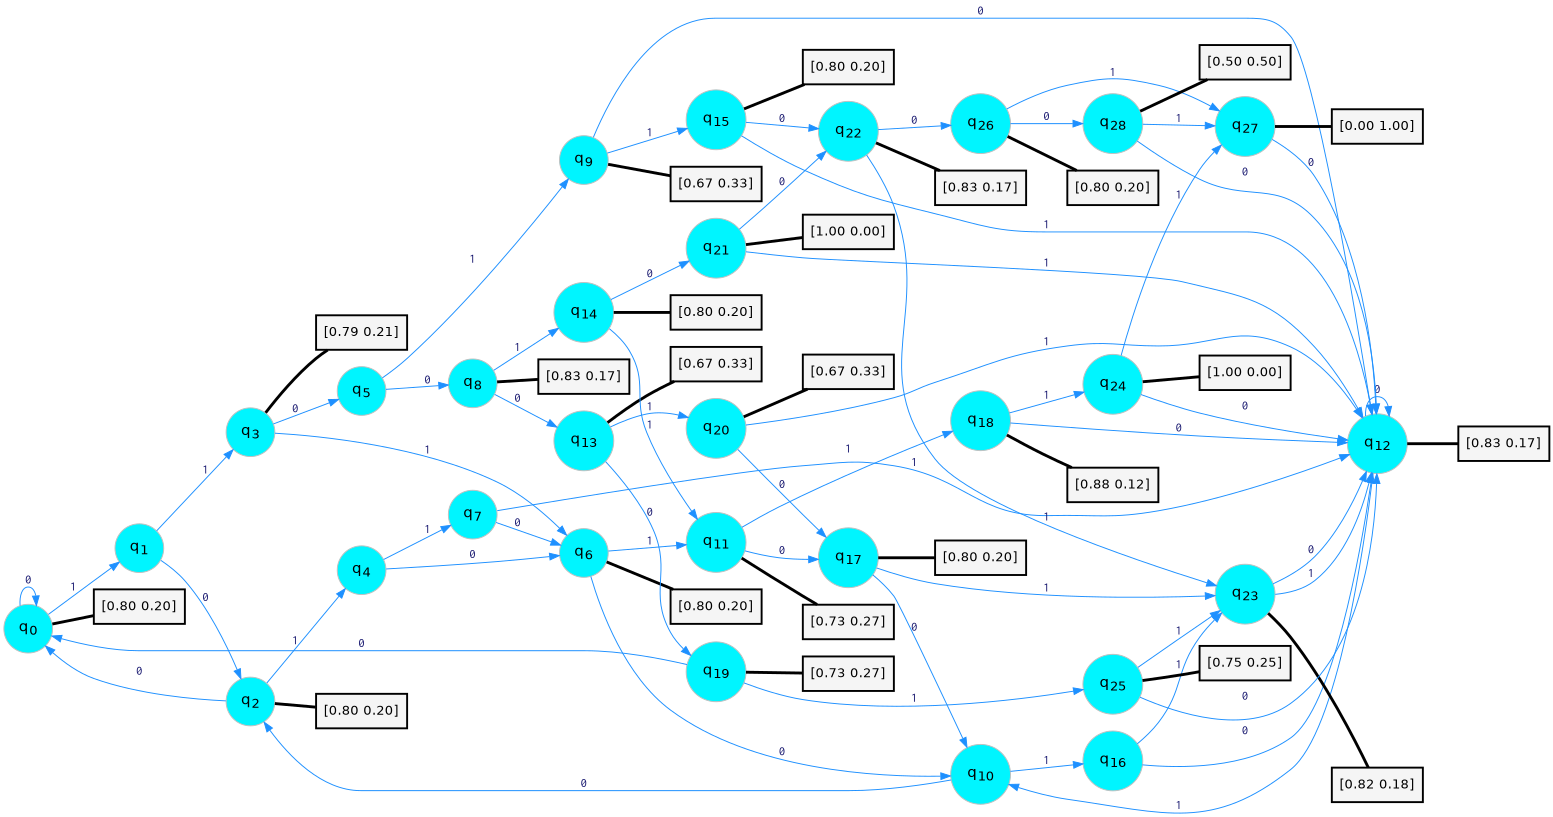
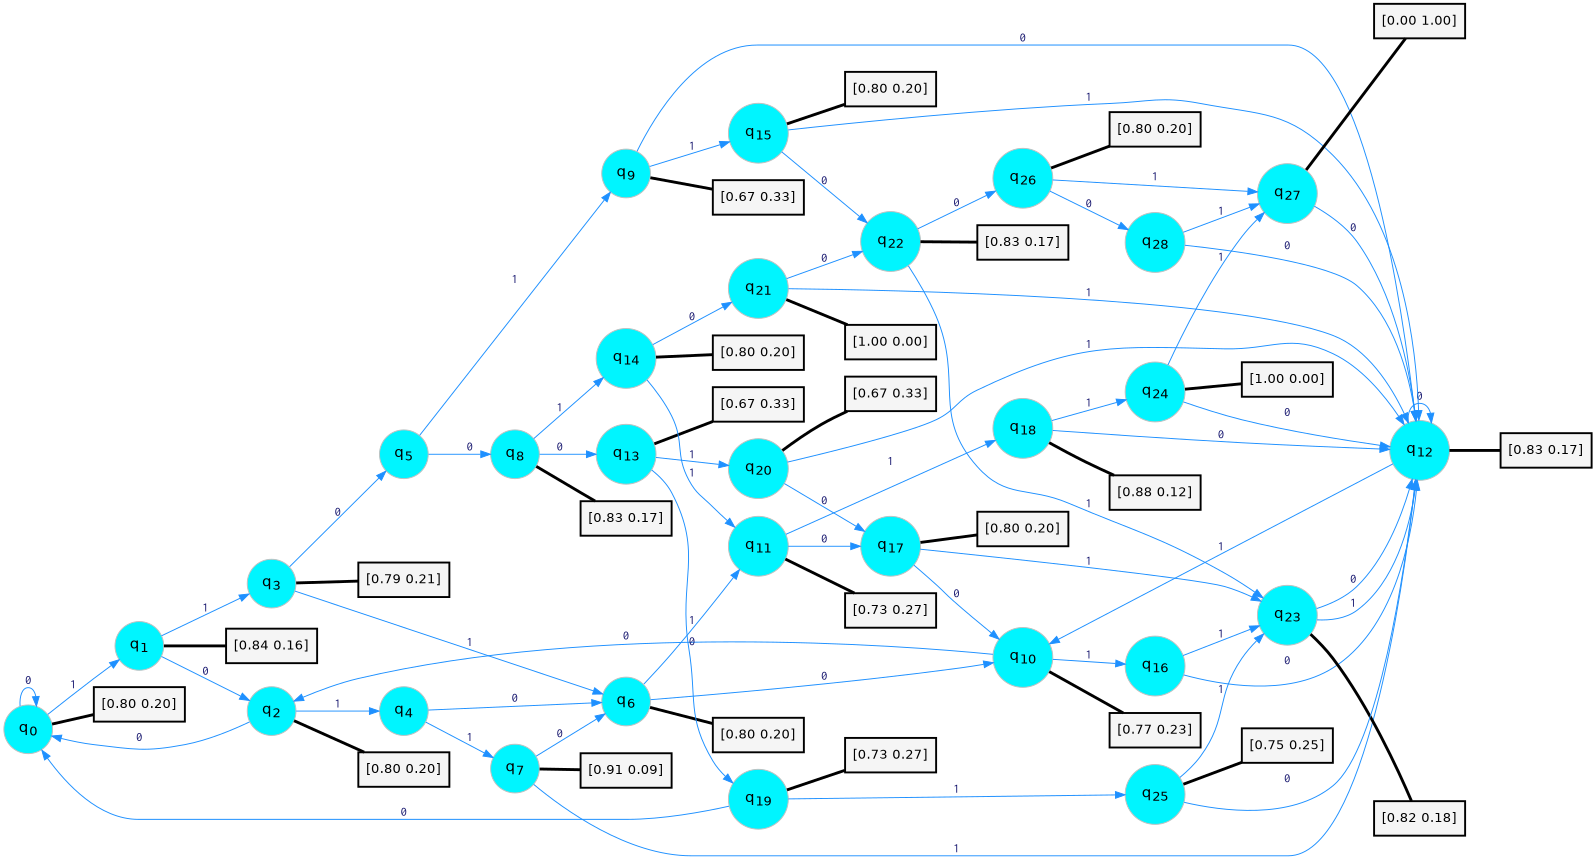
(1245, 62) -> none
none -> (272, 646)
none -> (1155, 730)
none -> (626, 770)
